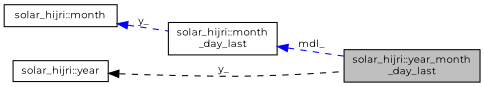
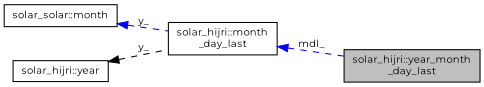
(61, 16) -> (61, 16)
(232, 76) -> (143, 55)
